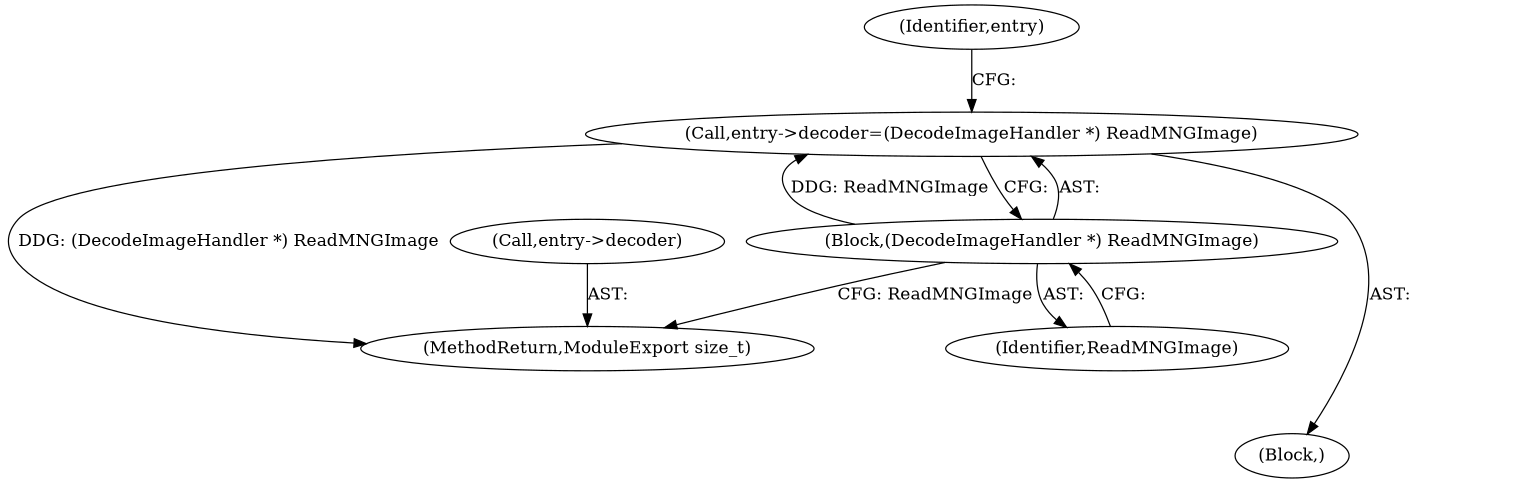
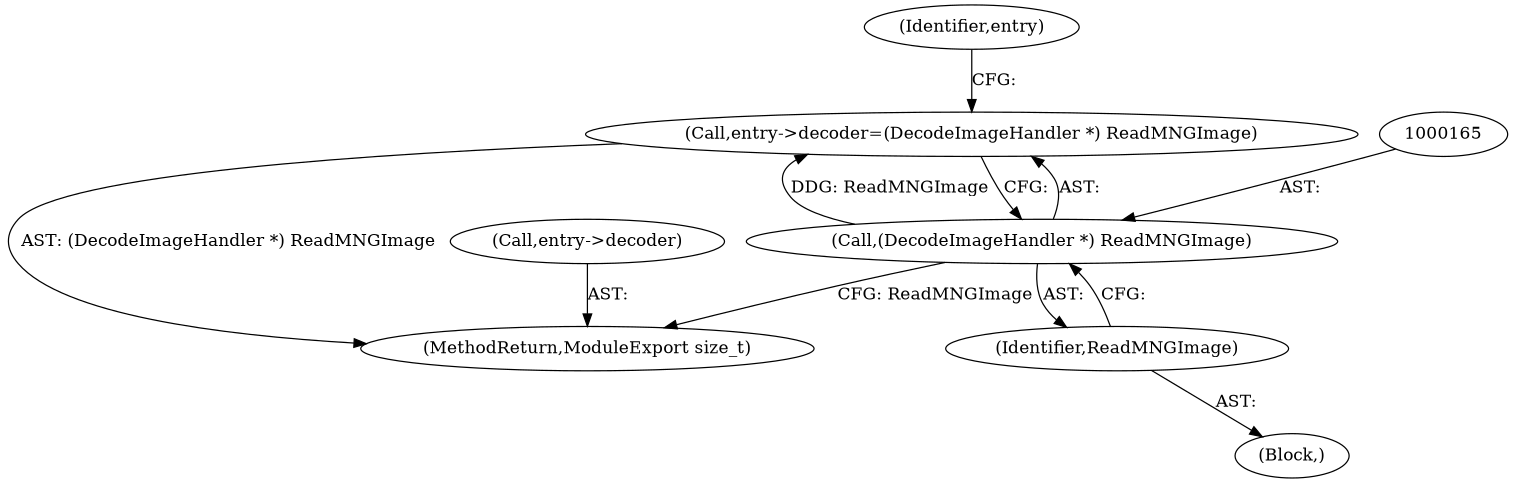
none -> (1444, 134)
(1351, 224) -> (1202, 400)
(229, 241) -> (229, 241)
(1042, 241) -> (1042, 241)
